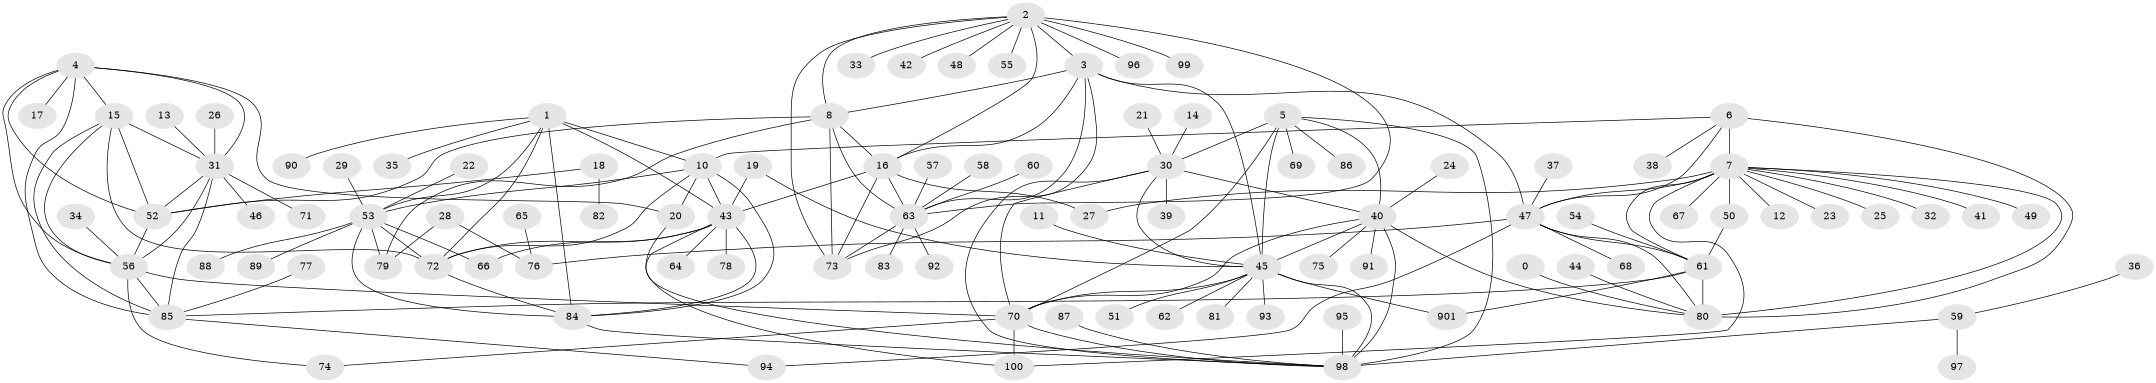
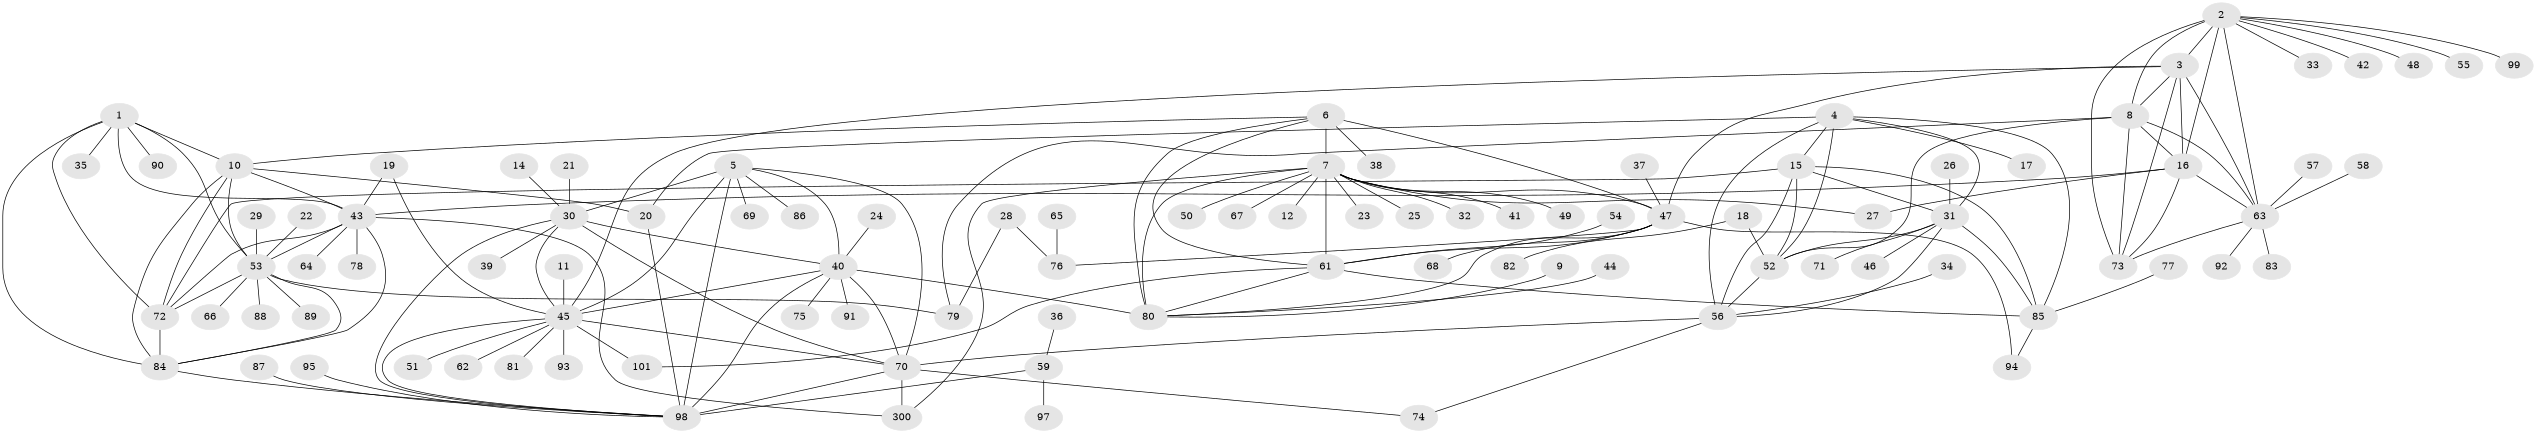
(1134, 66) -> none
(165, 116) -> none
(1034, 166) -> none
(1717, 240) -> (1155, 202)
(605, 242) -> (307, 242)
(1525, 267) -> (1560, 267)
(148, 292) -> none
(1447, 317) -> (642, 367)
(1014, 367) -> (902, 418)
